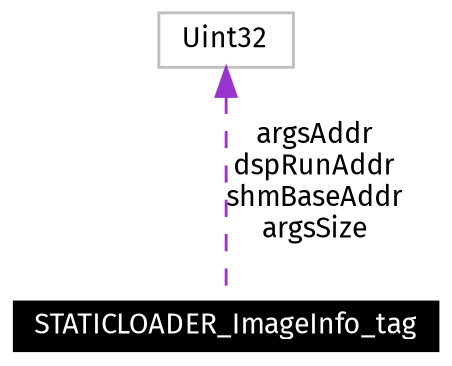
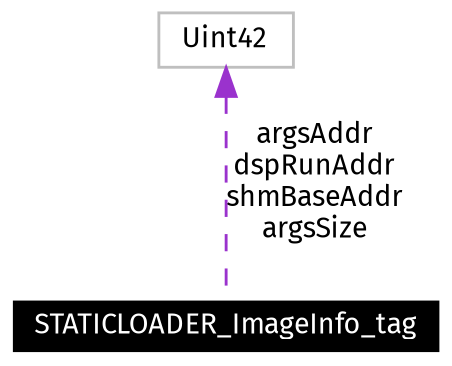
(226, 40) -> (226, 40)
